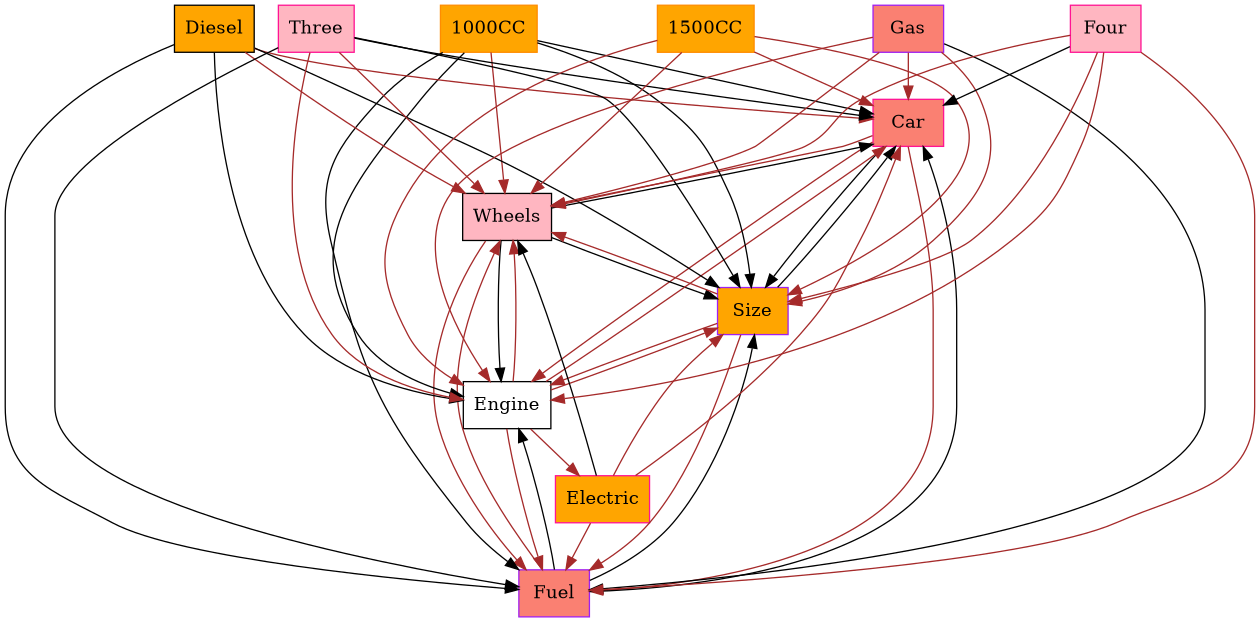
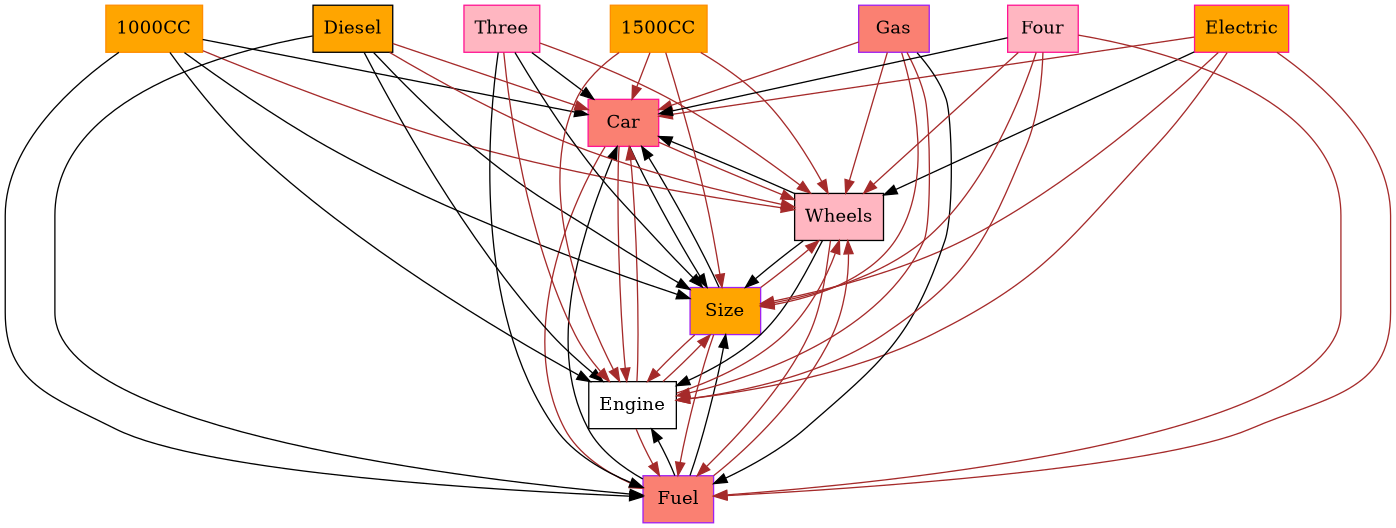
(550, 448) -> (1002, 295)
